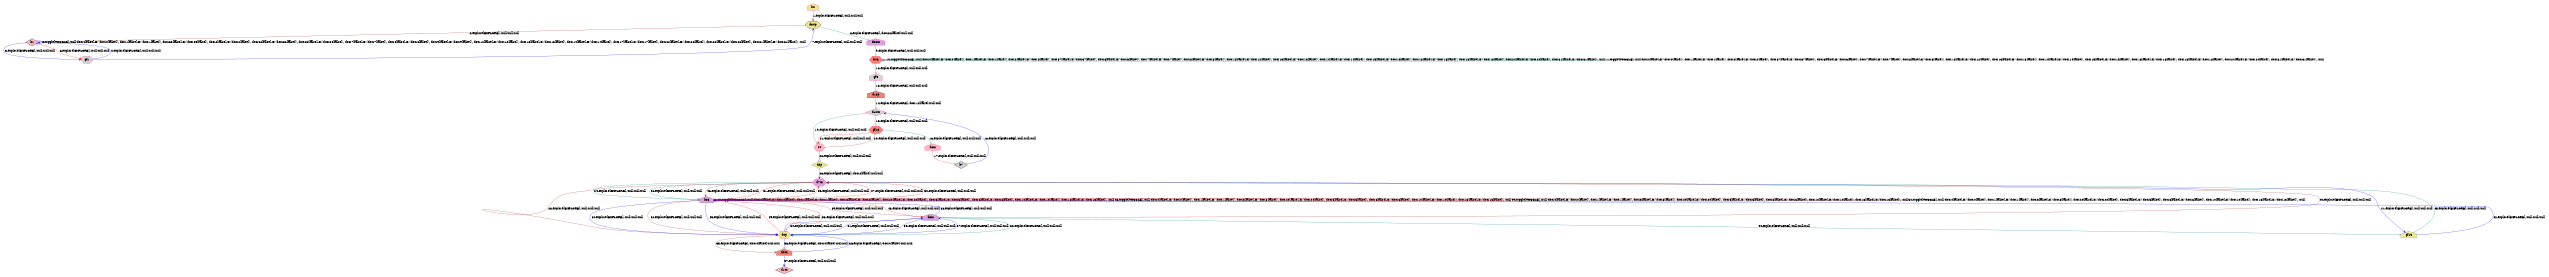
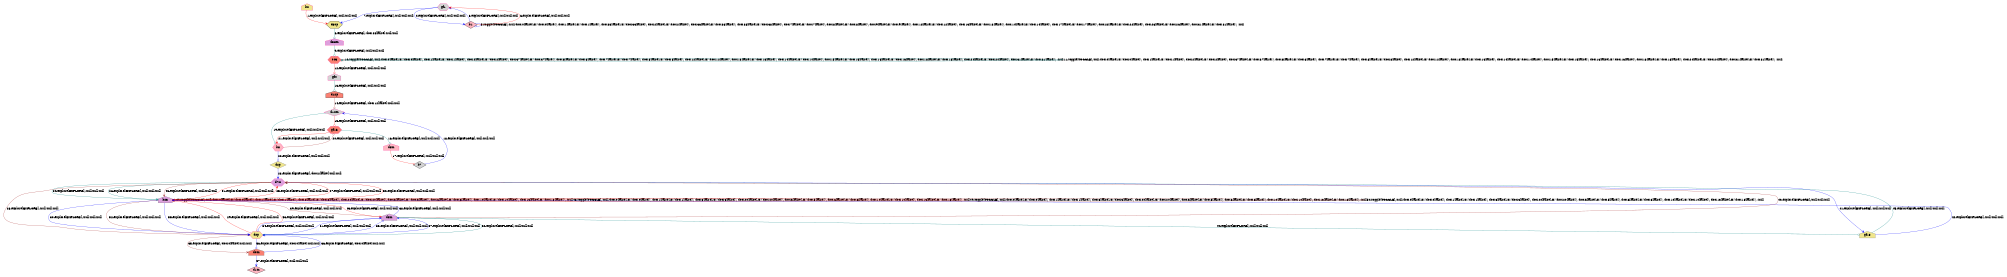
(423, 34) -> none
